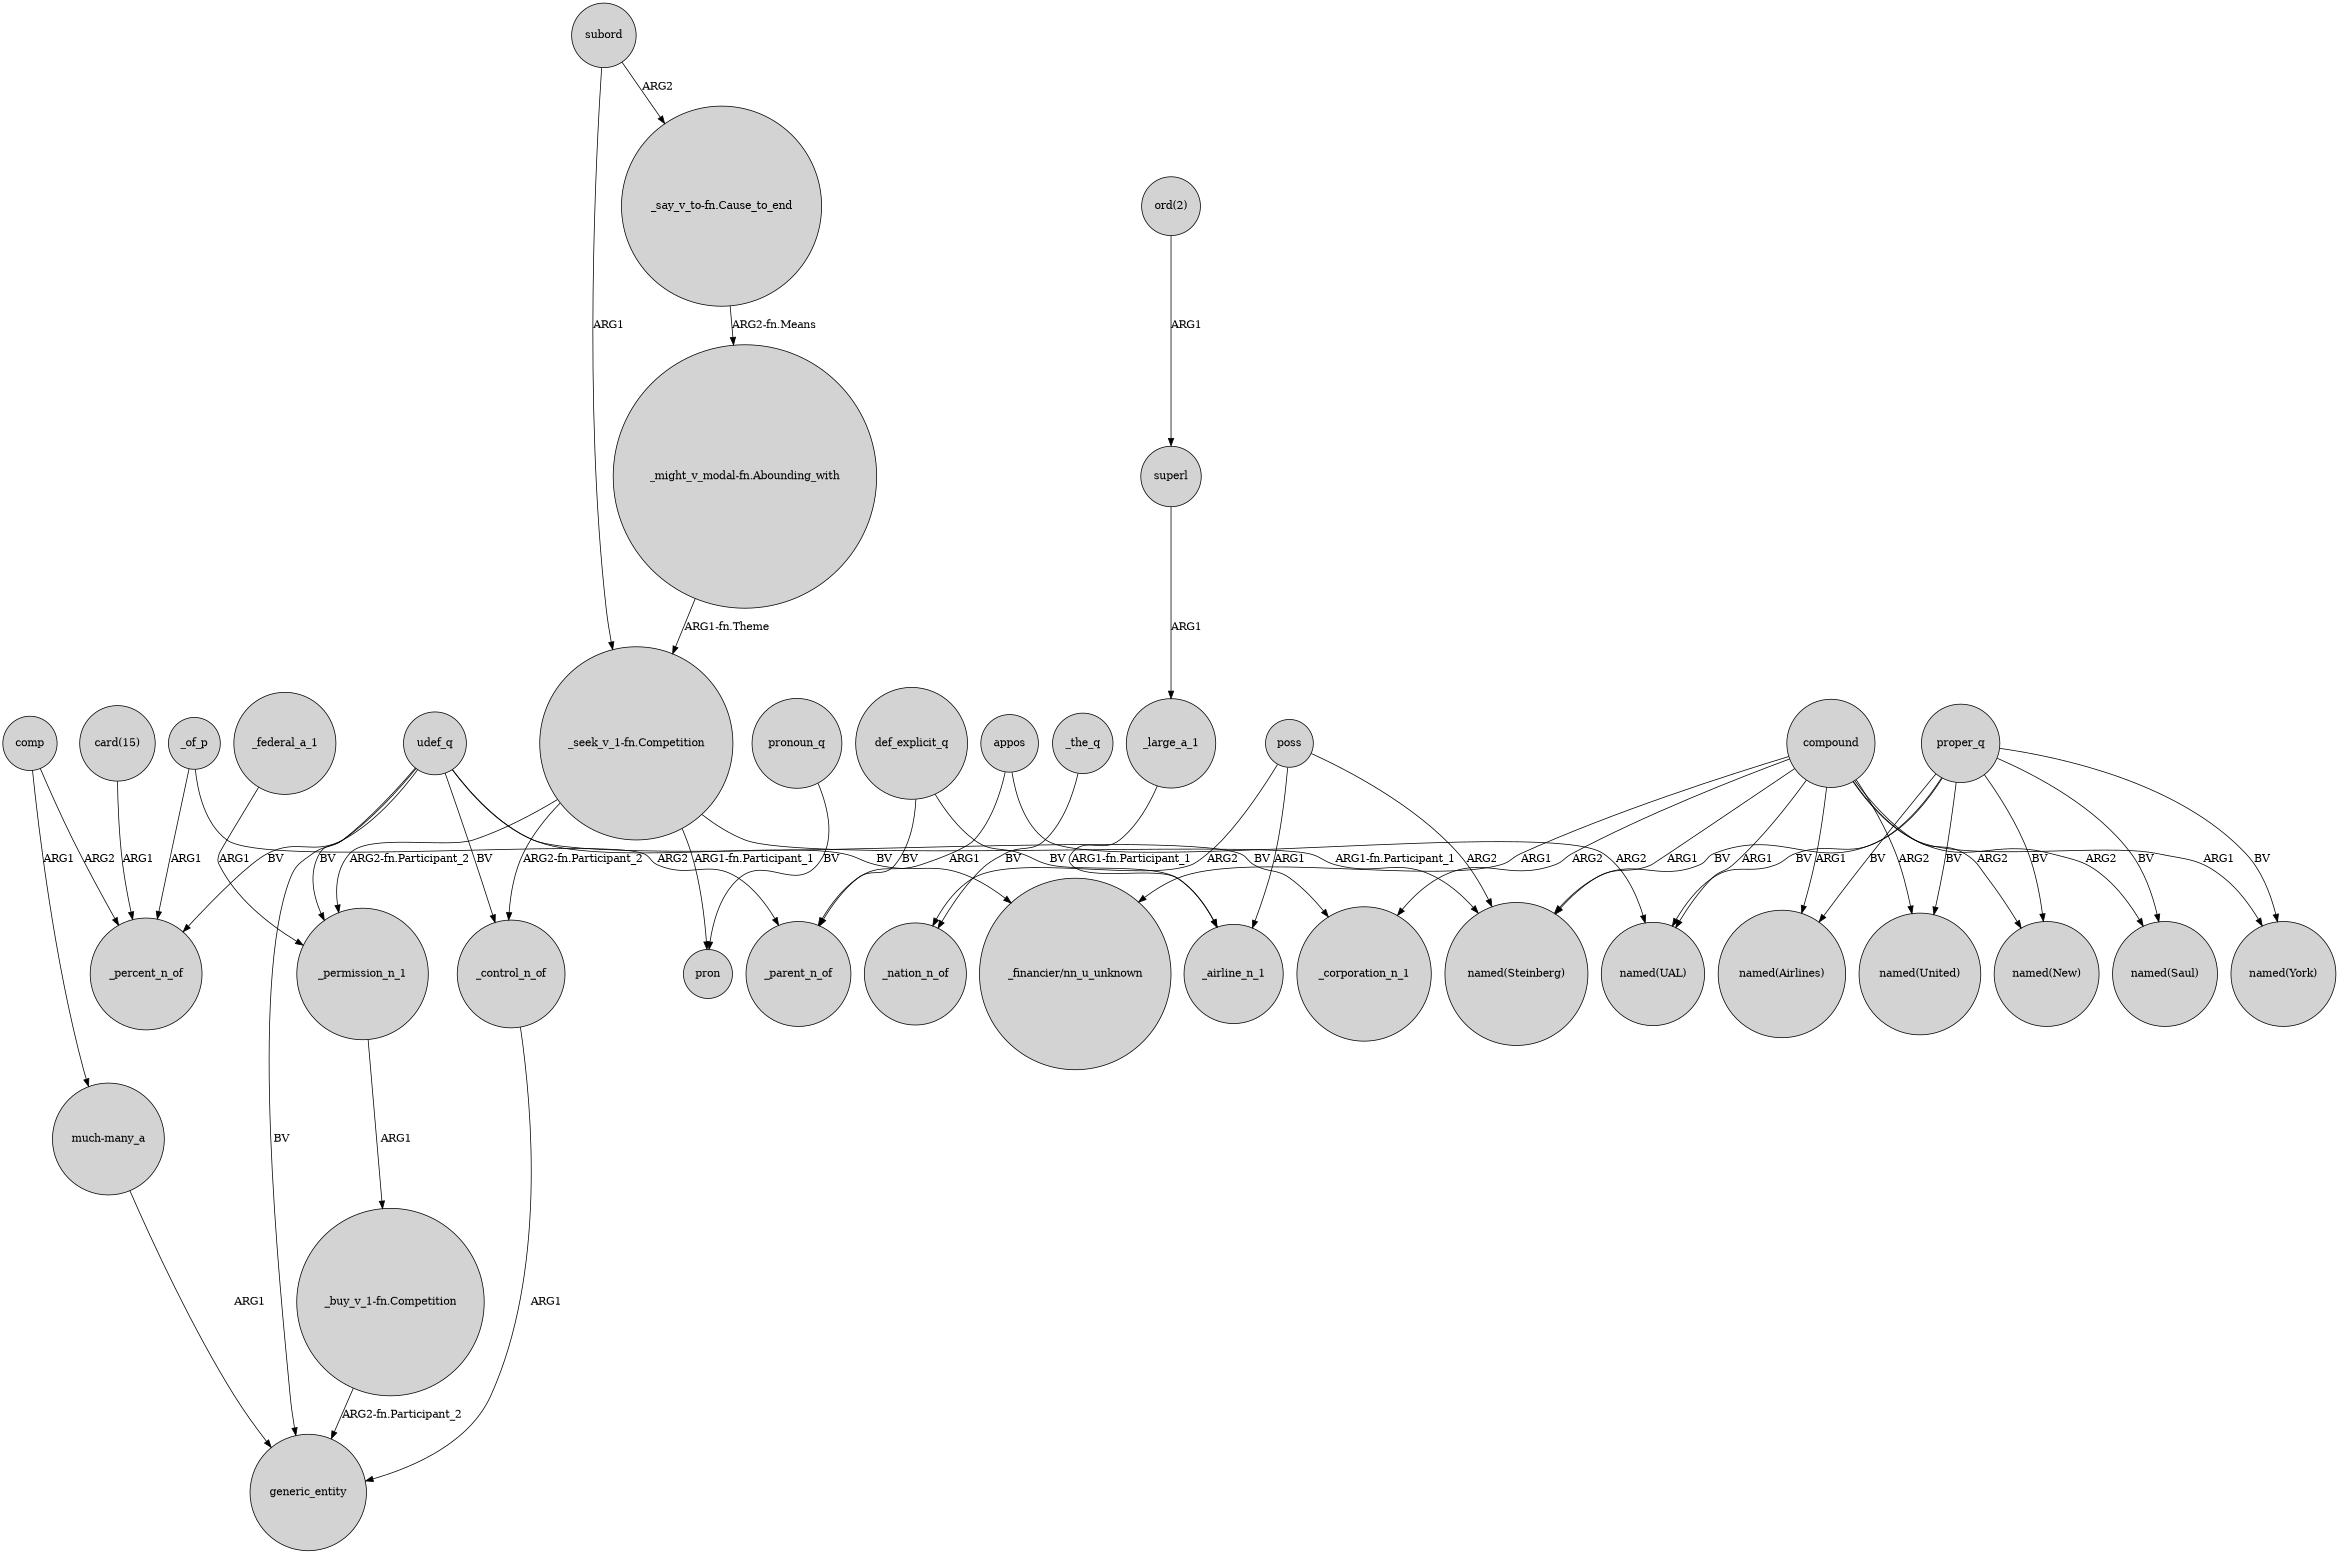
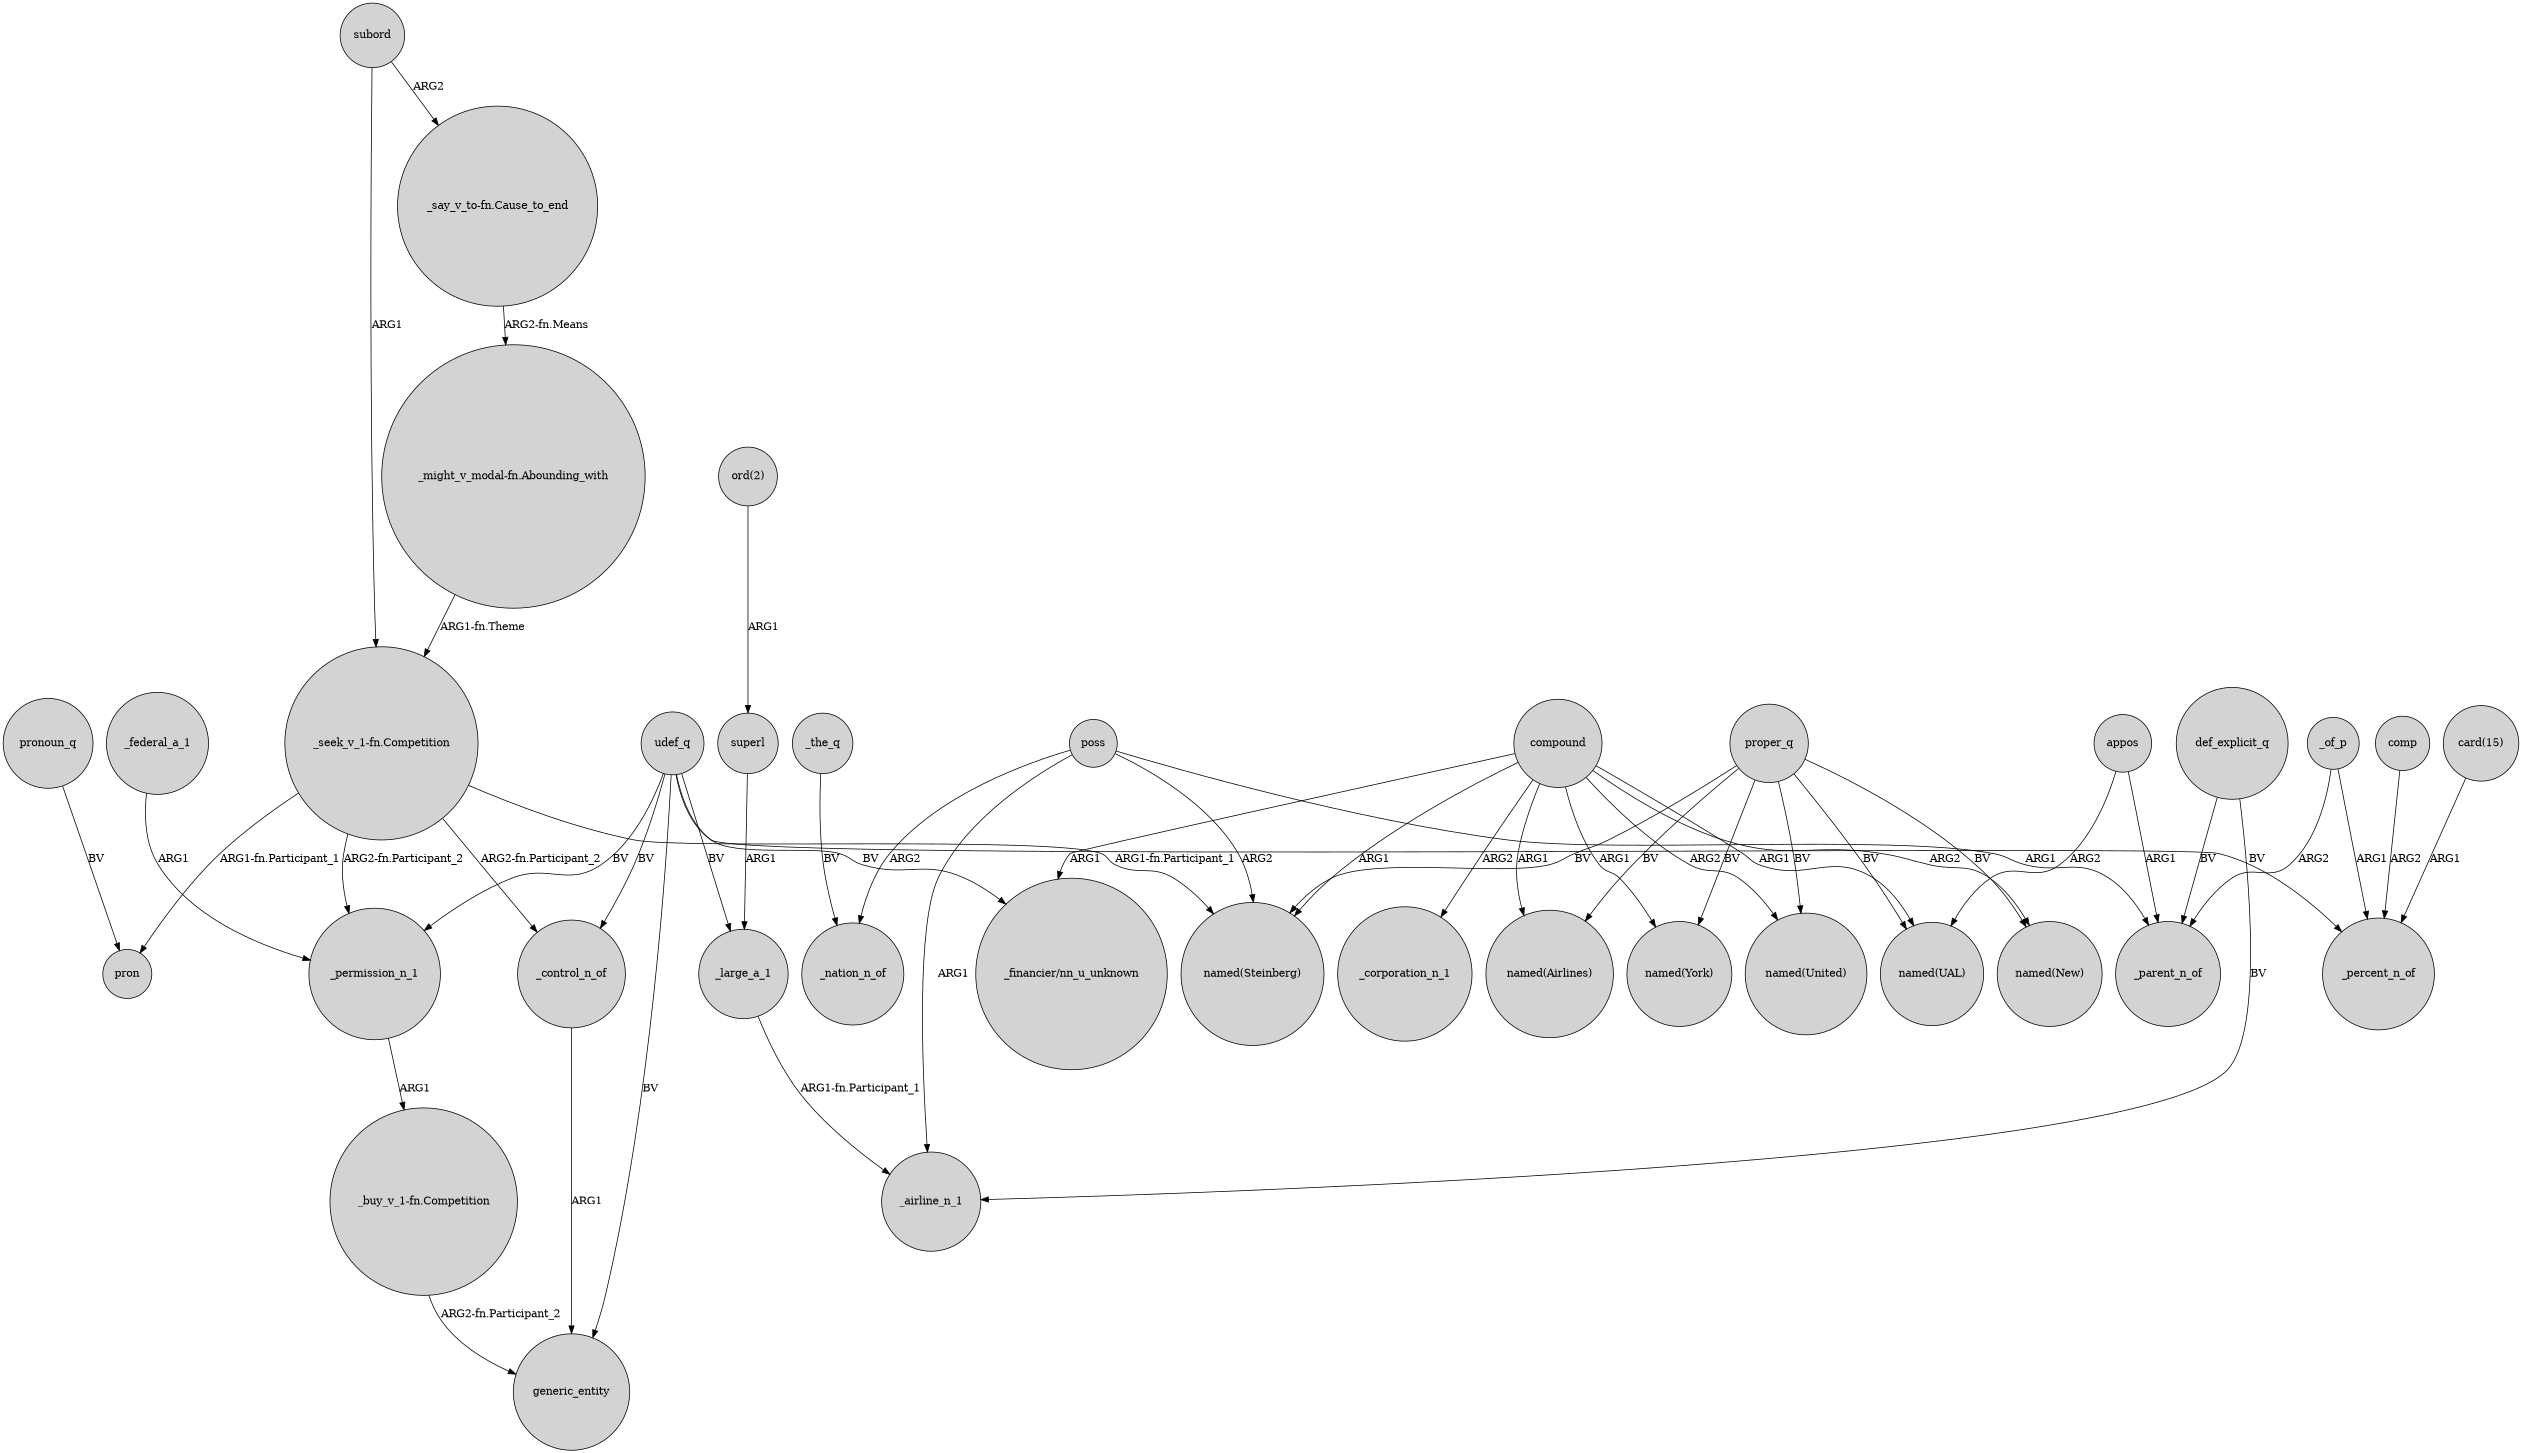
none -> (1637, 845)
(884, 848) -> (705, 849)
(2165, 974) -> none
(108, 1139) -> none
